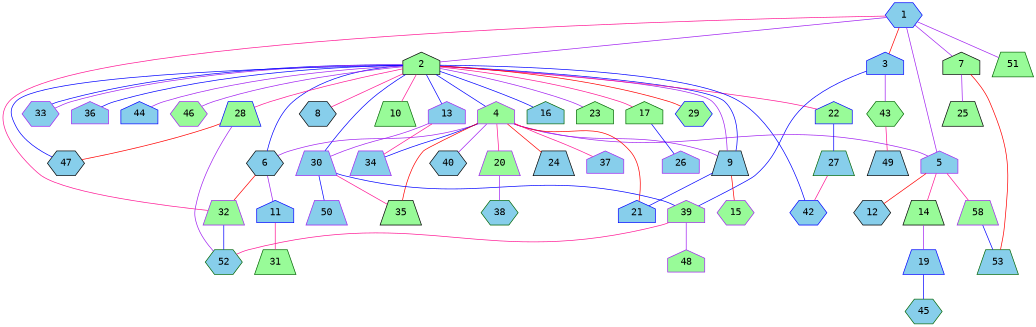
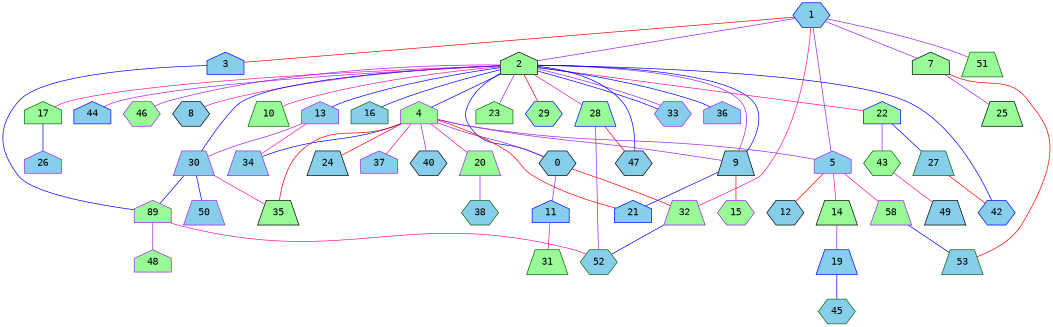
(885, 88) -> (882, 138)
(265, 163) -> (558, 163)
(821, 188) -> (967, 190)
(686, 213) -> (153, 213)
